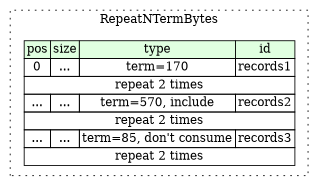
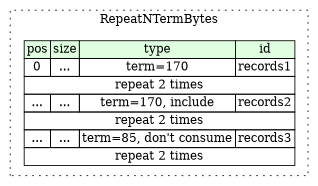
(157, 103) -> (157, 103)
